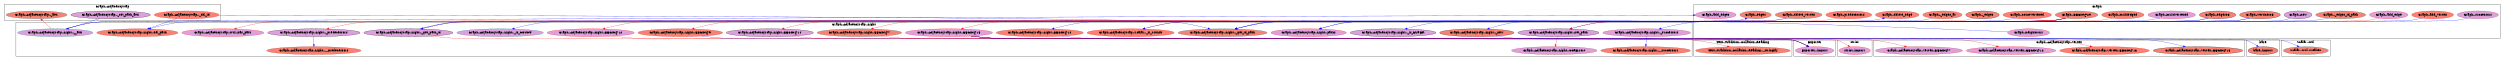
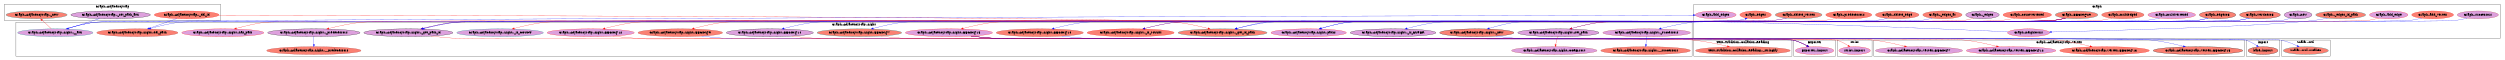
(37, 15) -> (37, 15)
(1756, 15) -> (1756, 15)
(1982, 15) -> (1982, 15)
(714, 17) -> (714, 17)
(1151, 21) -> (1156, 21)
(1264, 21) -> (1264, 21)
(1425, 21) -> (1425, 21)
(1469, 21) -> (1469, 21)
(1782, 21) -> (2190, 28)
(223, 33) -> (223, 33)
(1131, 33) -> (1131, 33)
(2263, 43) -> (2263, 43)
